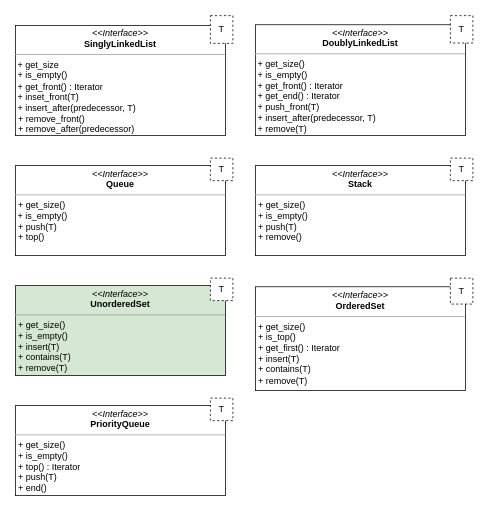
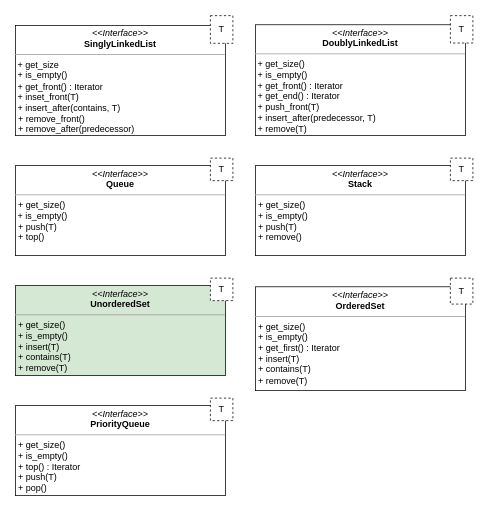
(86, 74) -> (82, 74)
(310, 330) -> (310, 330)
(56, 443) -> (56, 443)
